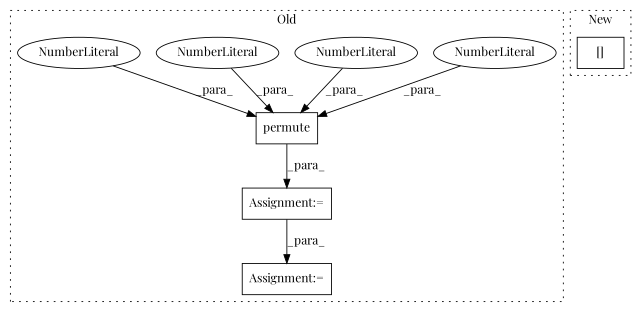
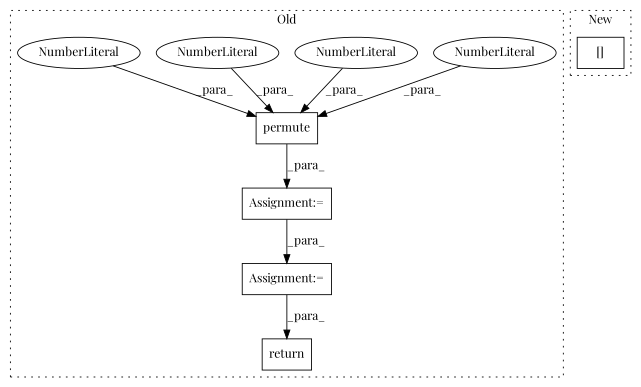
none -> (287, 354)
